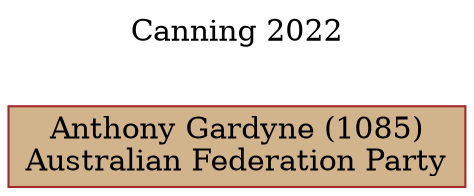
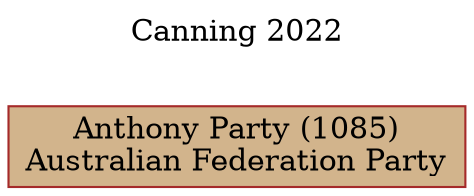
(237, 147) -> (237, 147)
